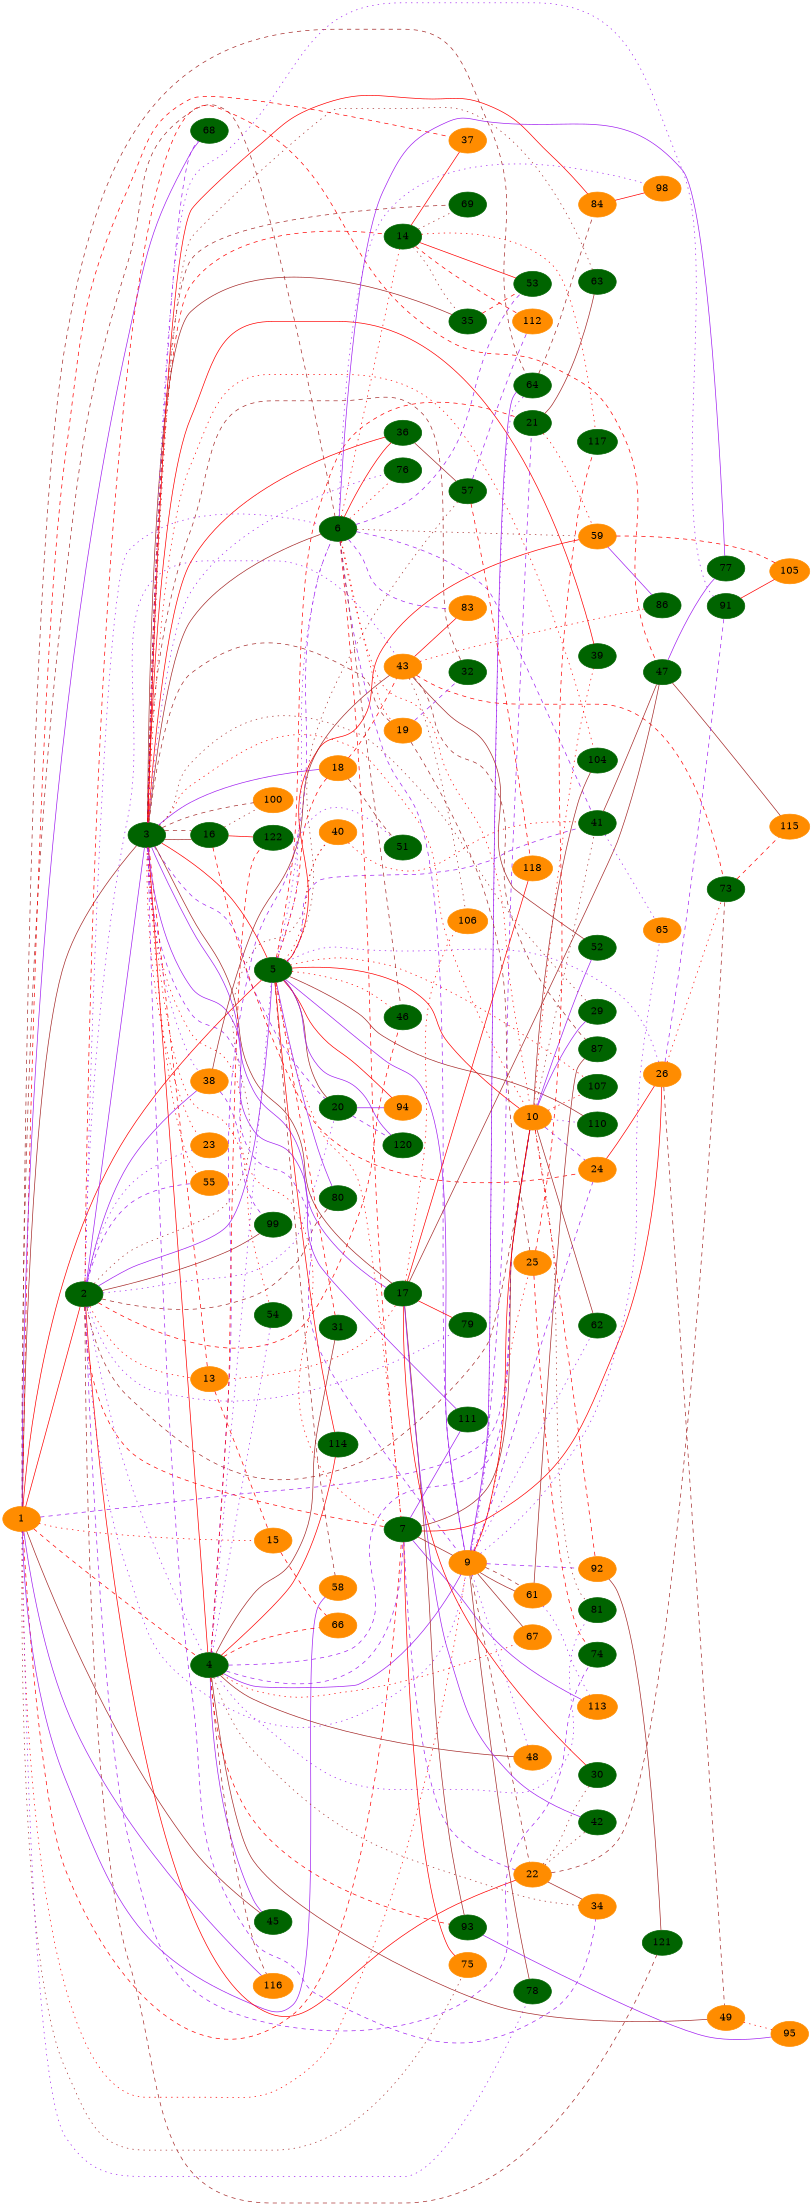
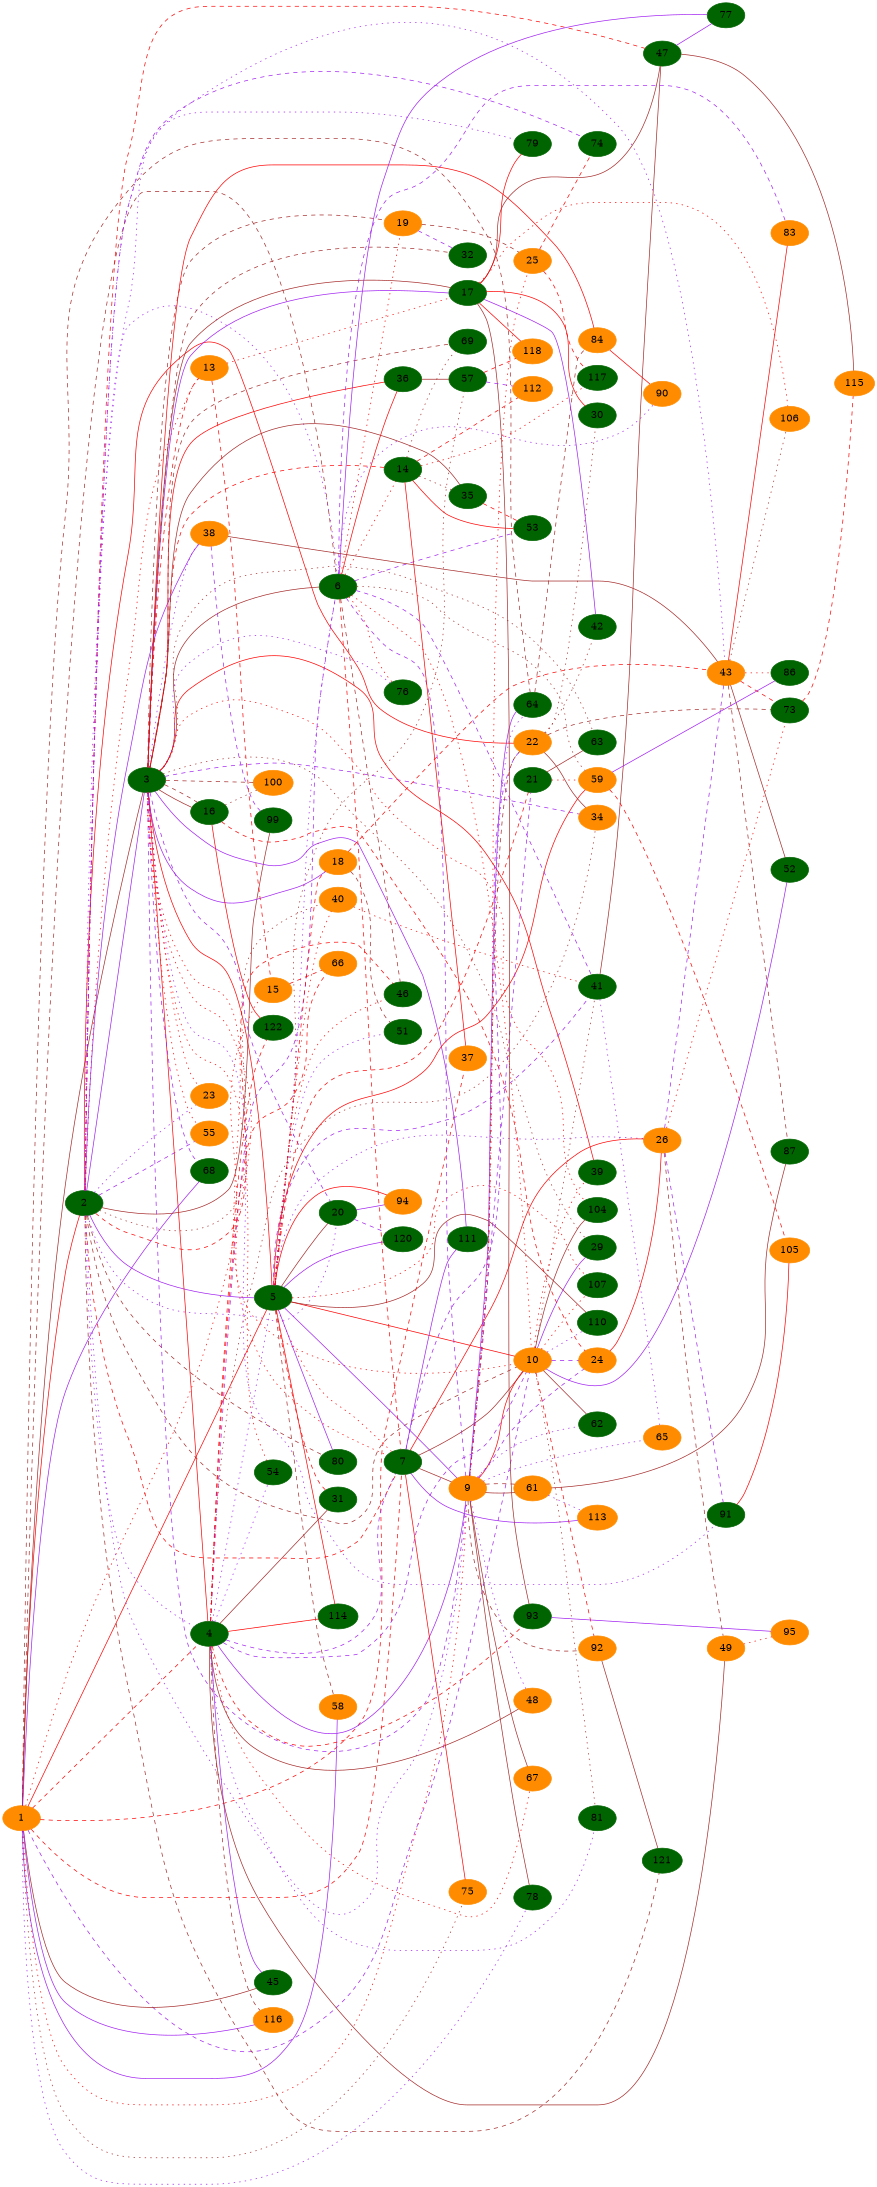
(662, 189) -> (662, 394)
none -> (694, 907)
(530, 1566) -> (509, 1631)
